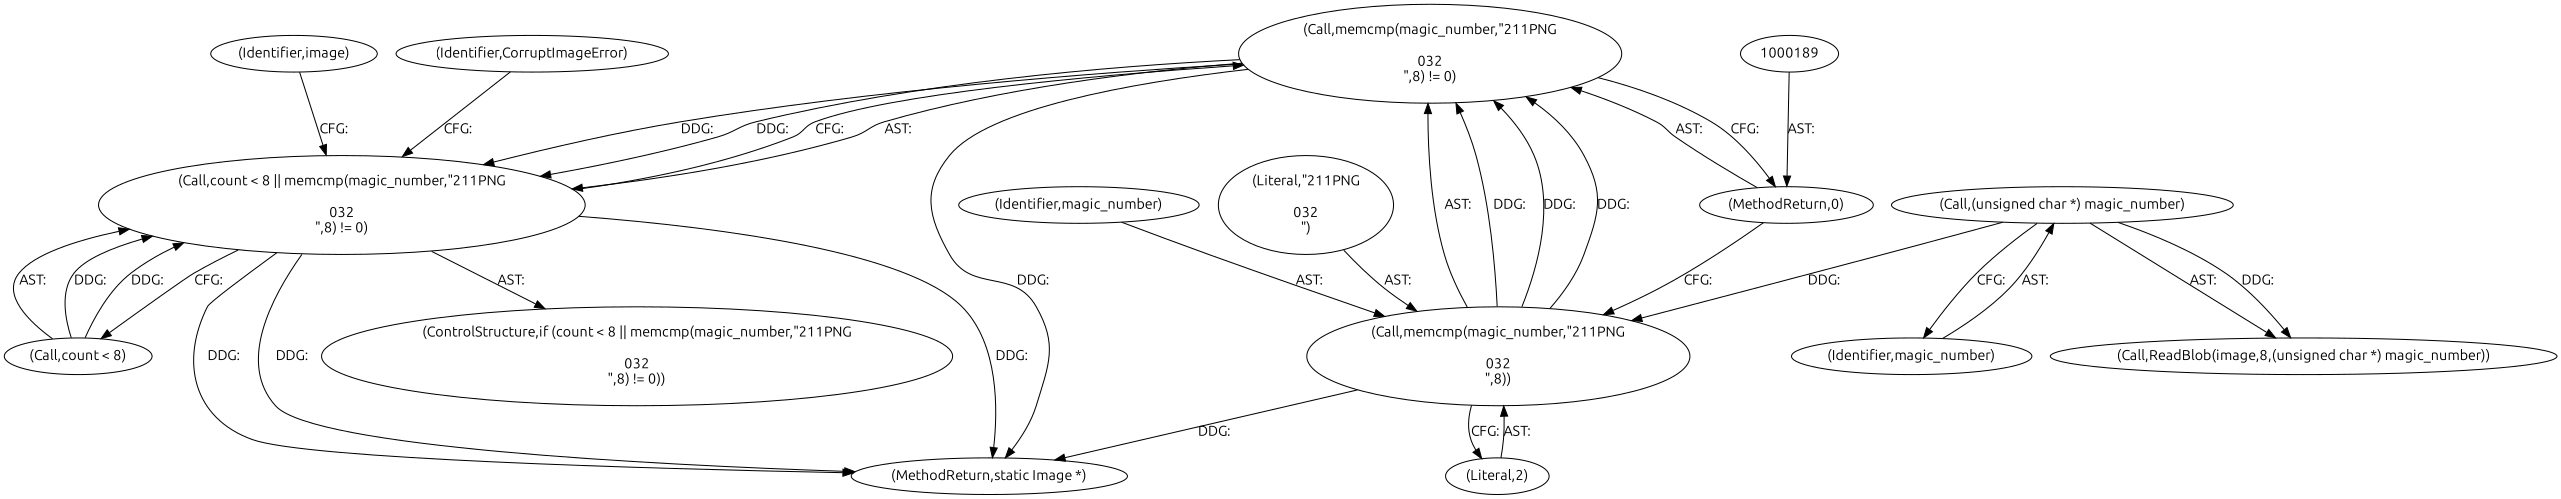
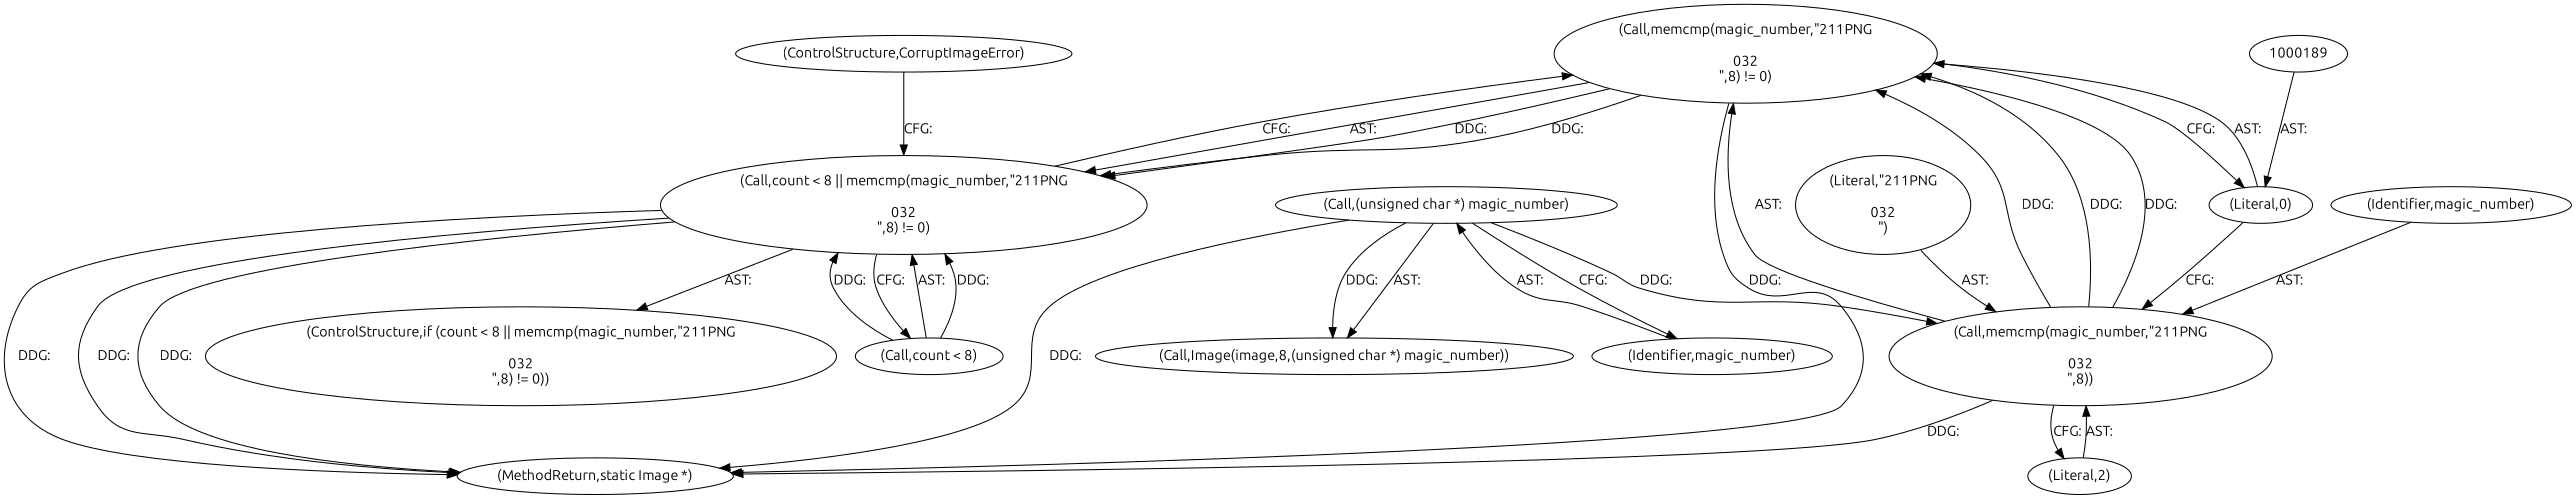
(294, 54) -> none
(532, 54) -> (904, 54)
(1786, 205) -> (2261, 205)
none -> (1032, 345)
(2304, 356) -> (1334, 356)
